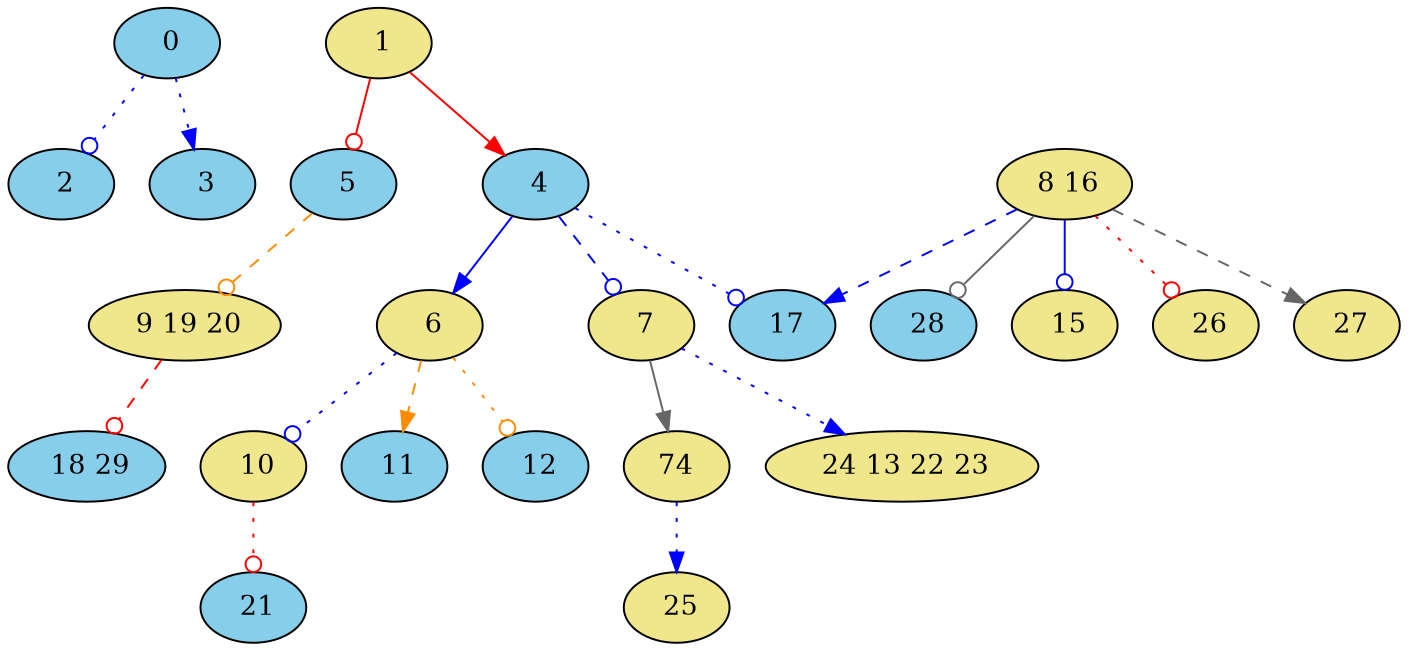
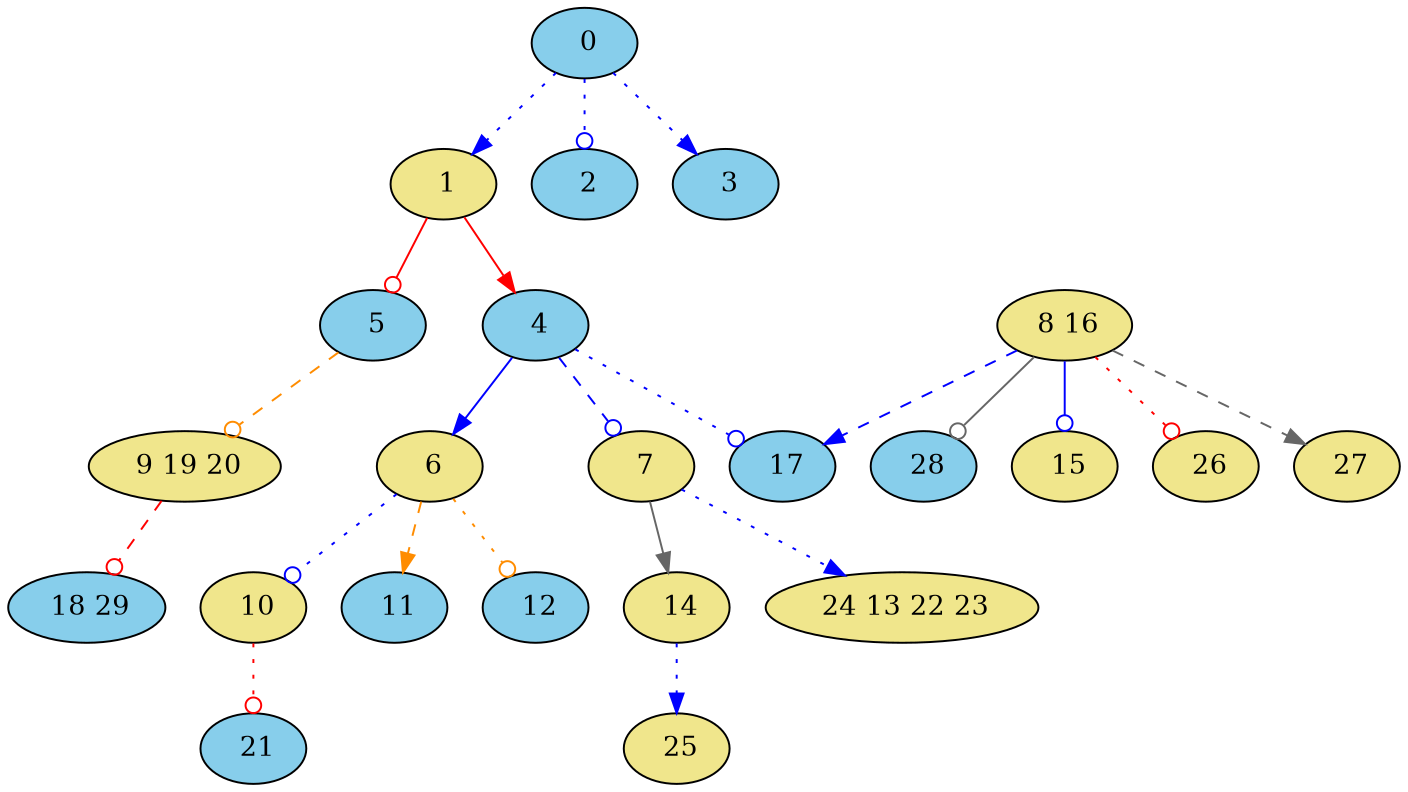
none -> (521, 107)
(677, 466) -> (677, 608)
